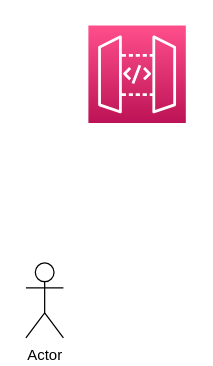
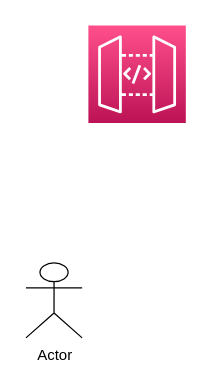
(44, 301) -> (54, 301)
